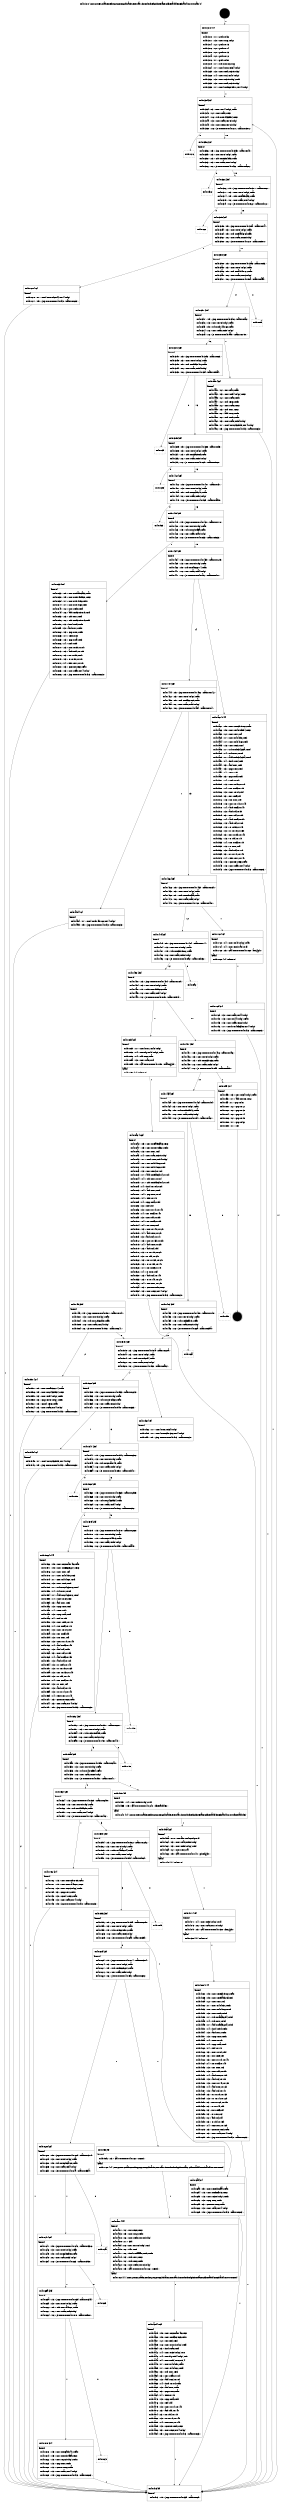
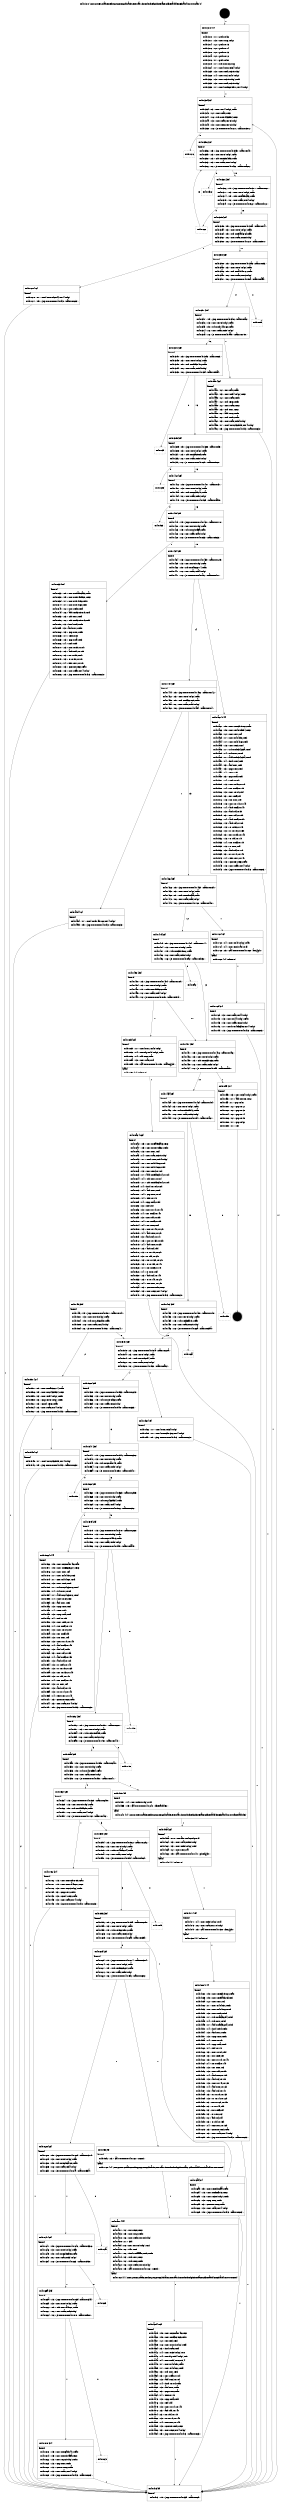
(225, 135) -> (194, 198)
(168, 966) -> (204, 1000)
(78, 1430) -> (51, 1431)
none -> (251, 1967)
